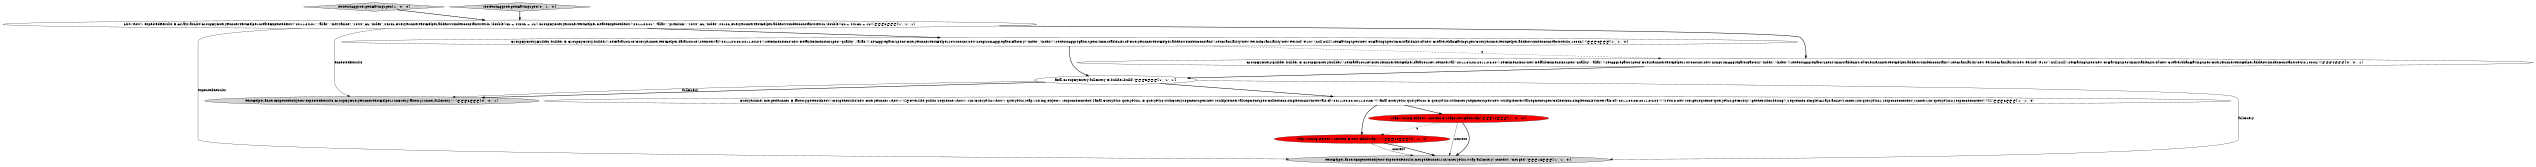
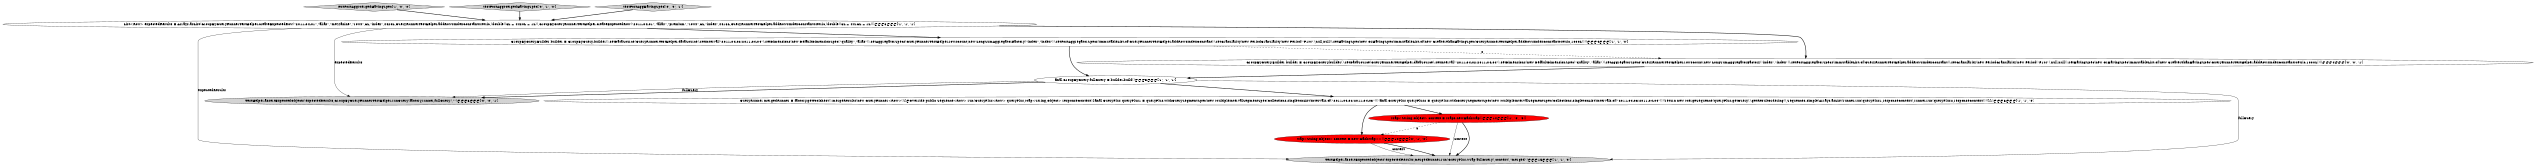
none -> (653, 7)
